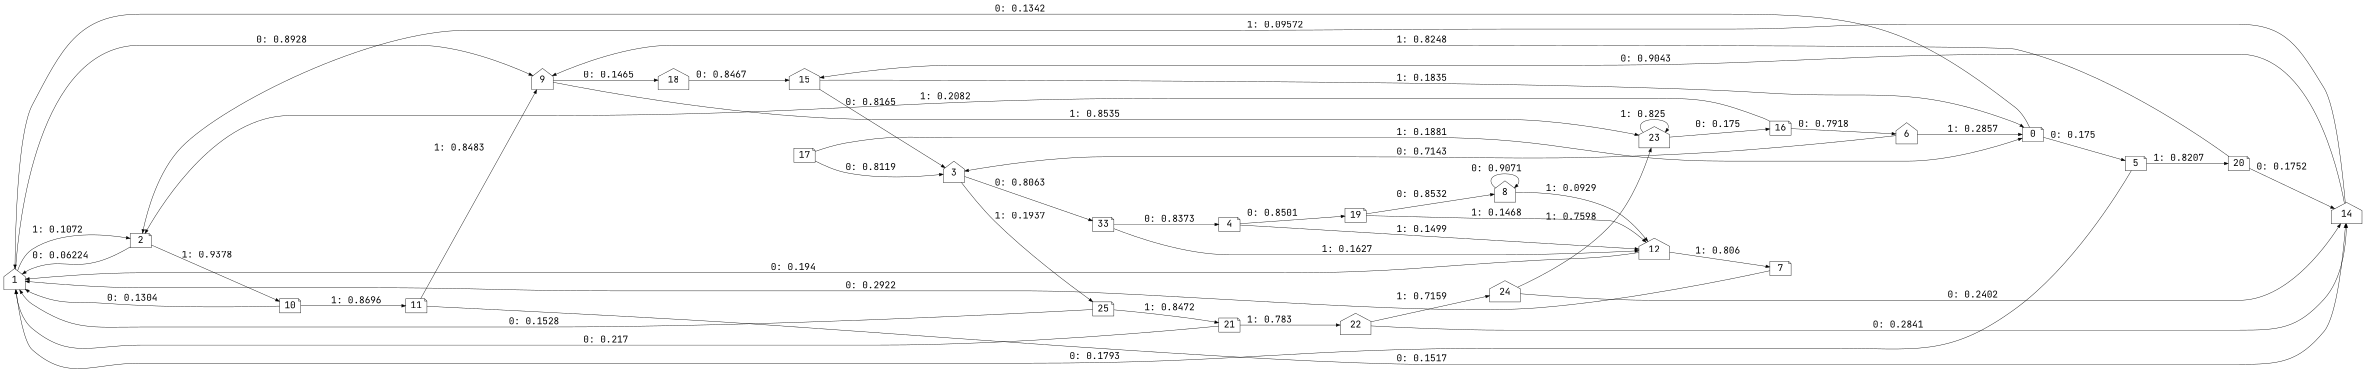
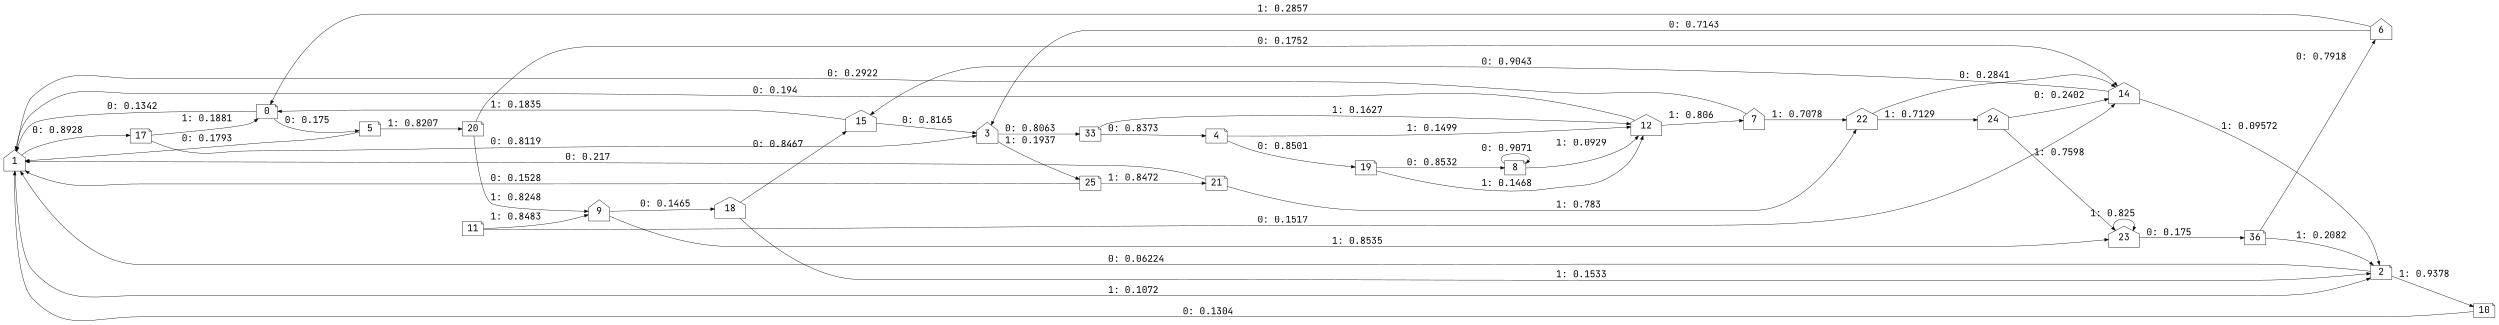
(198, 45) -> (72, 138)
none -> (1804, 120)
(1781, 128) -> (2255, 238)
(1505, 193) -> (1515, 168)
(1781, 268) -> (1754, 120)
none -> (1545, 280)
(1430, 297) -> (1918, 115)
(351, 306) -> none
